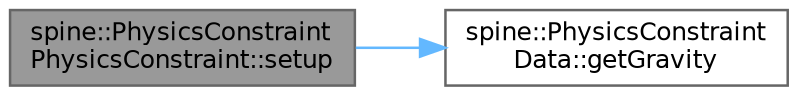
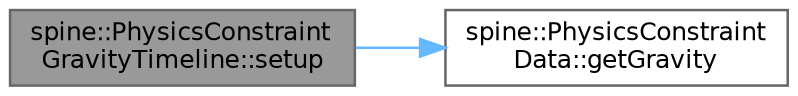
(182, 48) -> (182, 48)
